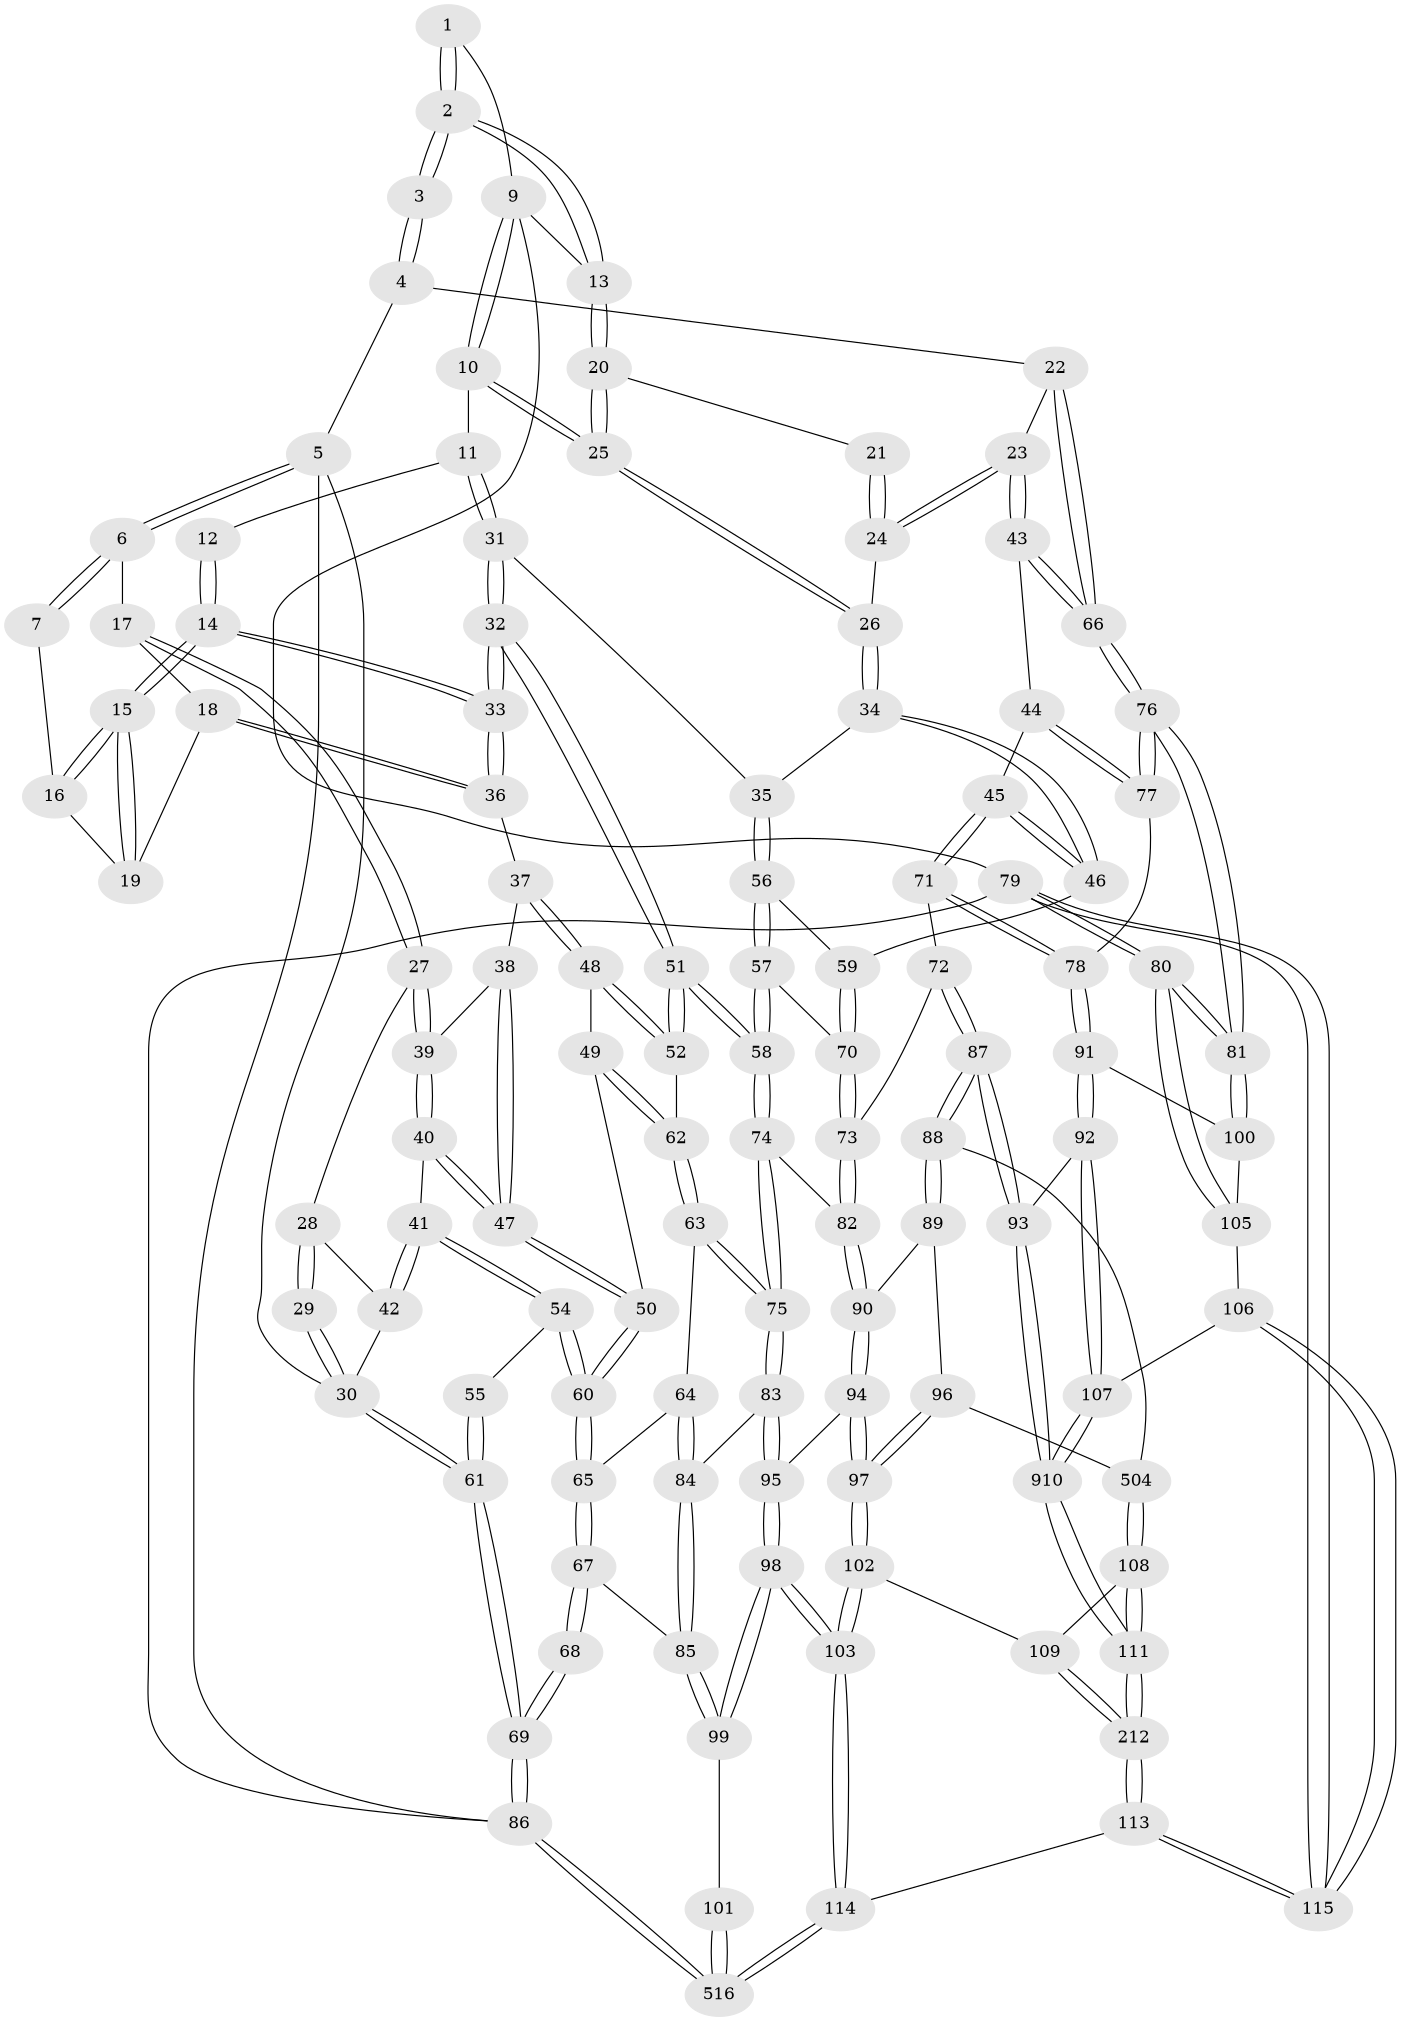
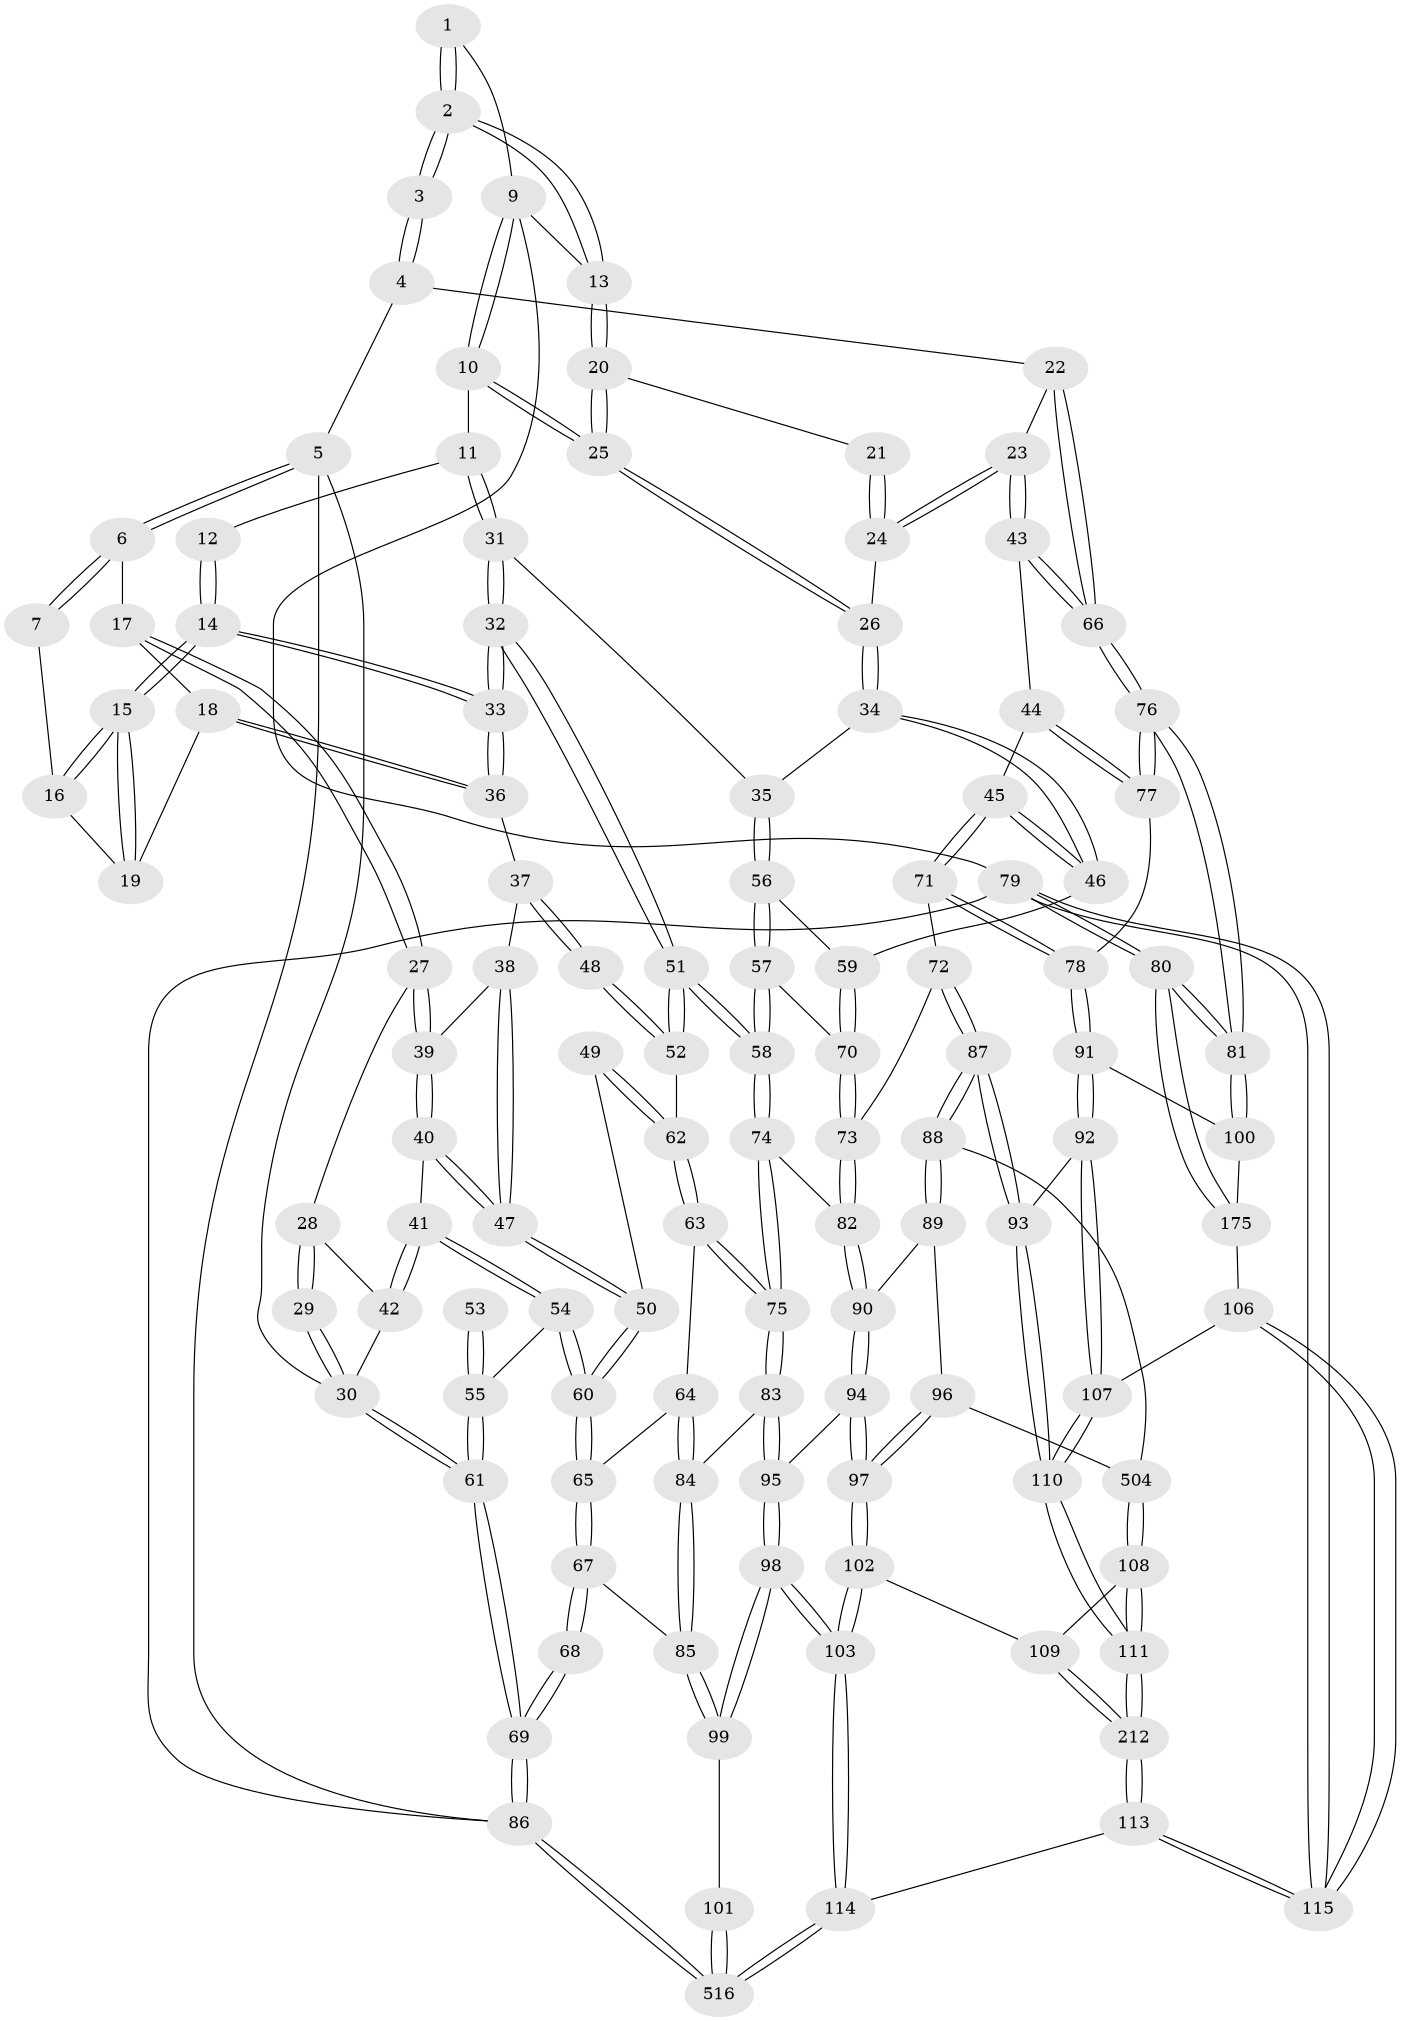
(591, 1011) -> none
(1236, 1225) -> (1236, 1225)
none -> (476, 1310)
(1047, 1481) -> (1047, 1481)
